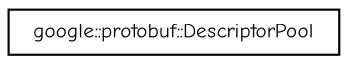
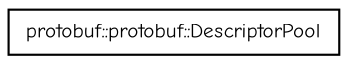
(174, 32) -> (174, 32)
